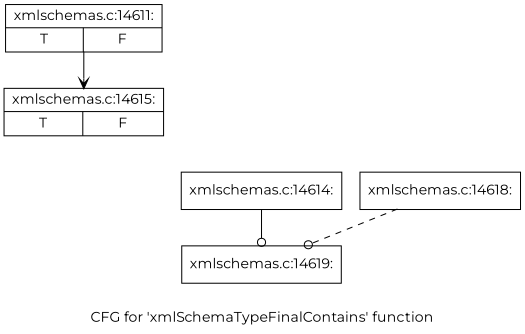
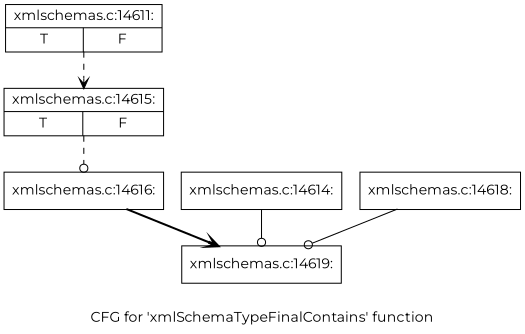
(84, 65) -> (84, 65)
none -> (84, 191)
(355, 226) -> (355, 226)
